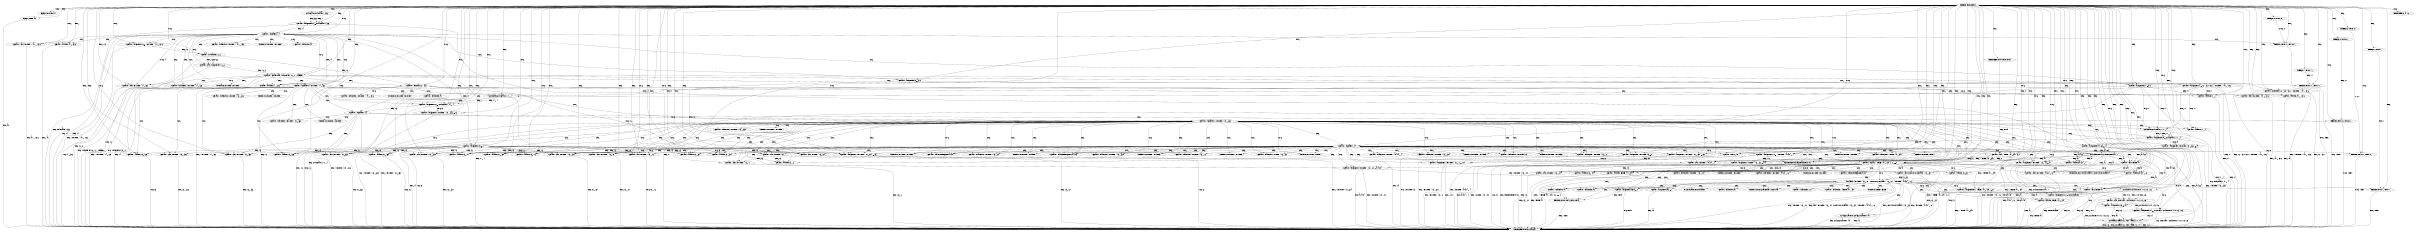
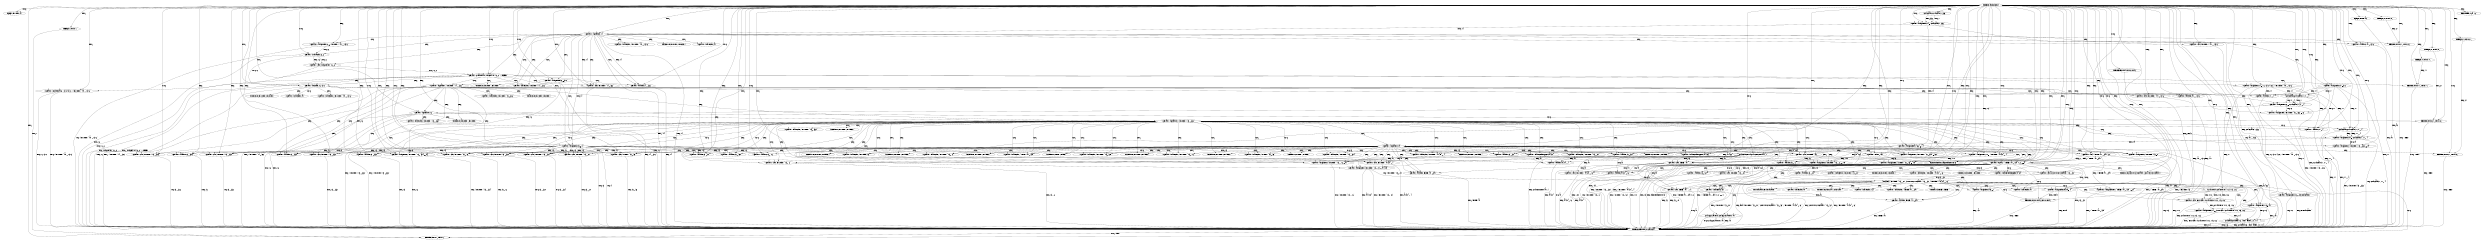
(103, 44) -> (557, 44)
(2065, 45) -> none
none -> (1330, 123)
(1764, 190) -> (1830, 190)
(1974, 229) -> (1038, 234)
